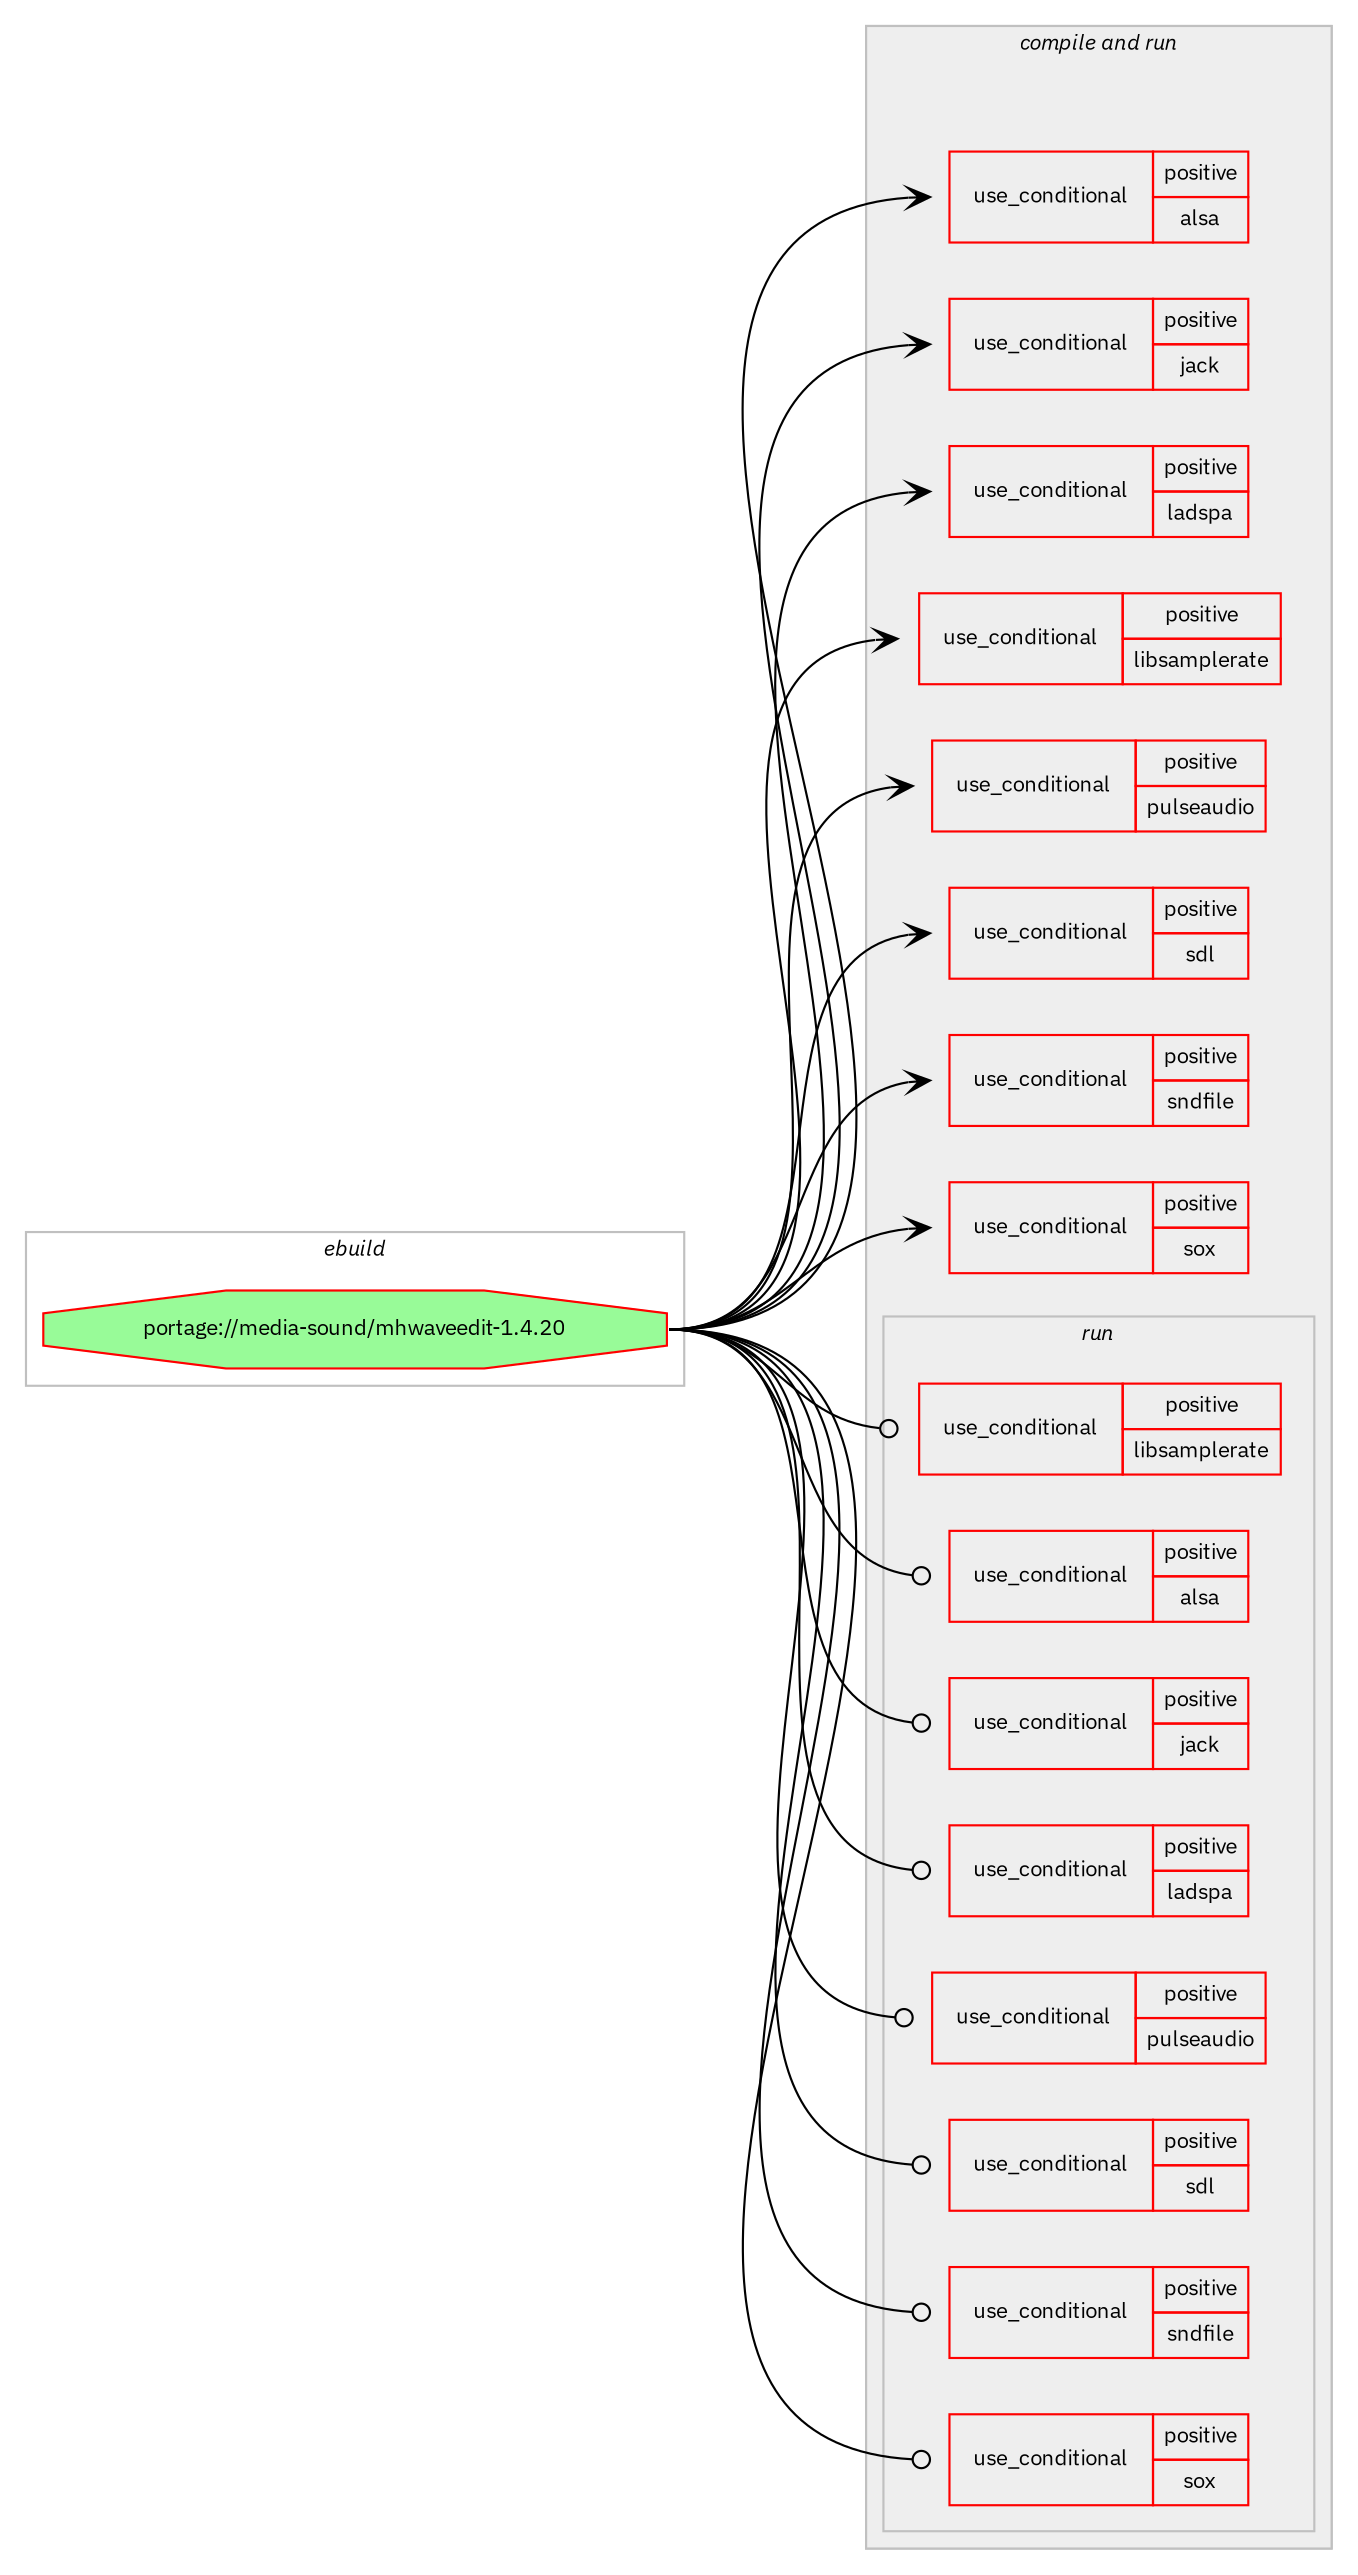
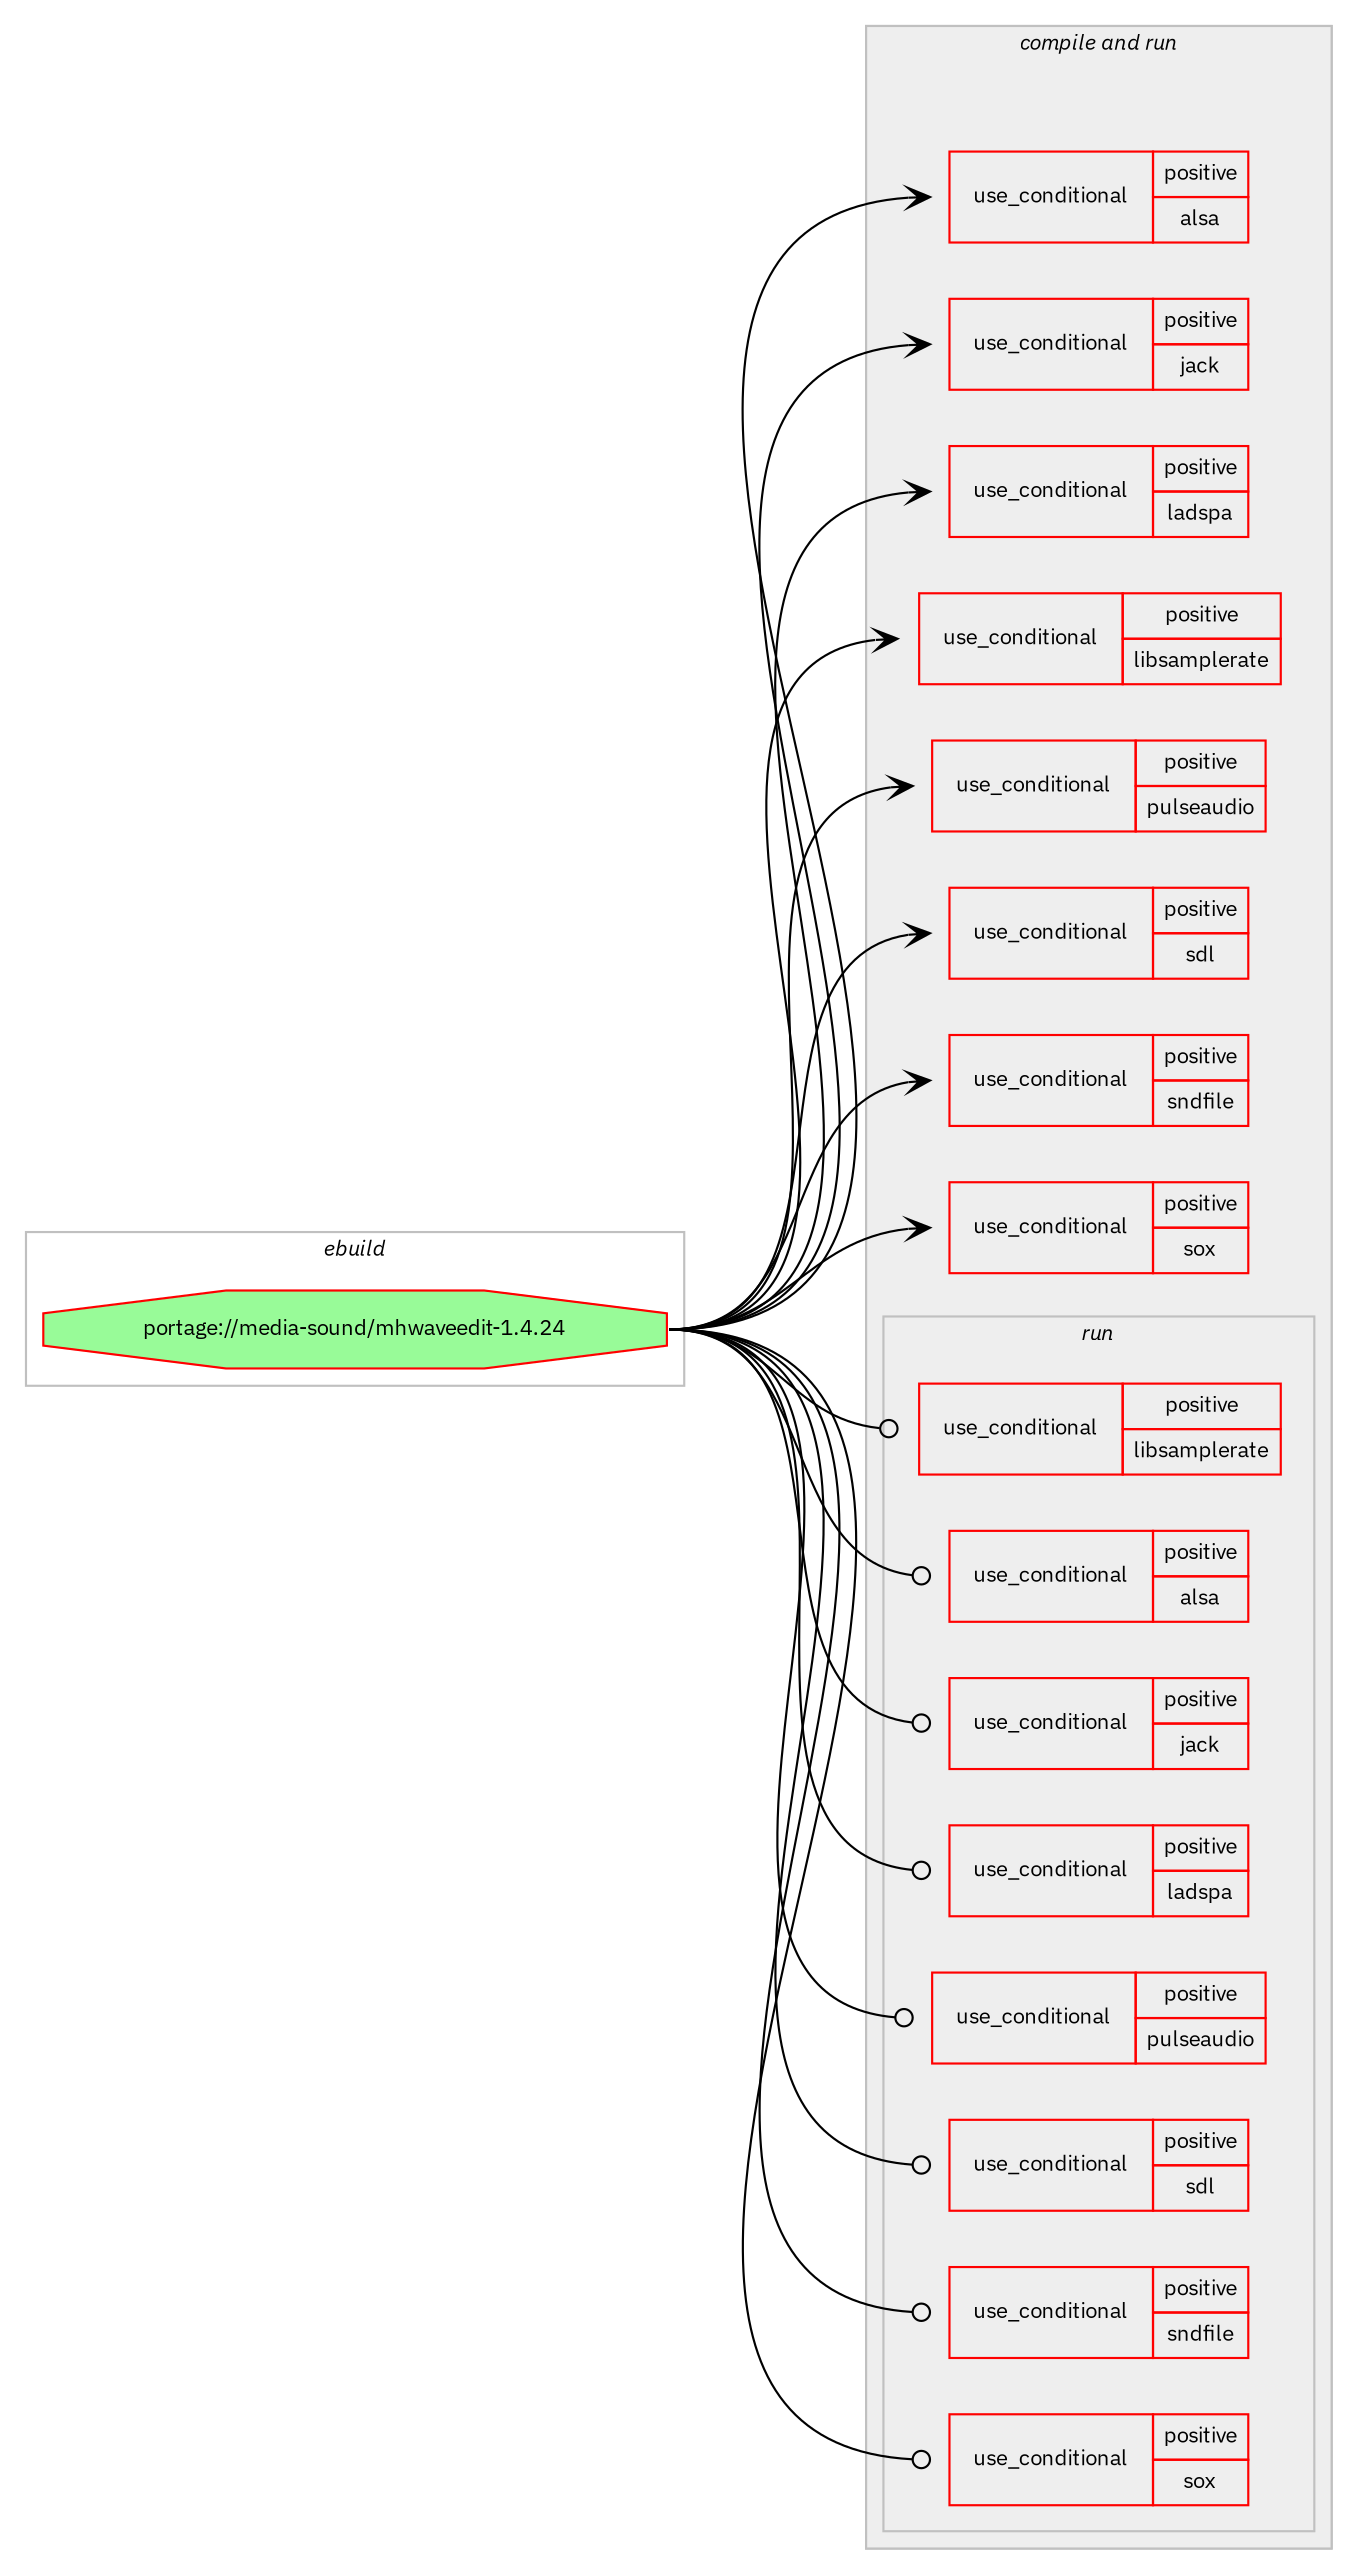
(355, 1329) -> (355, 1329)
